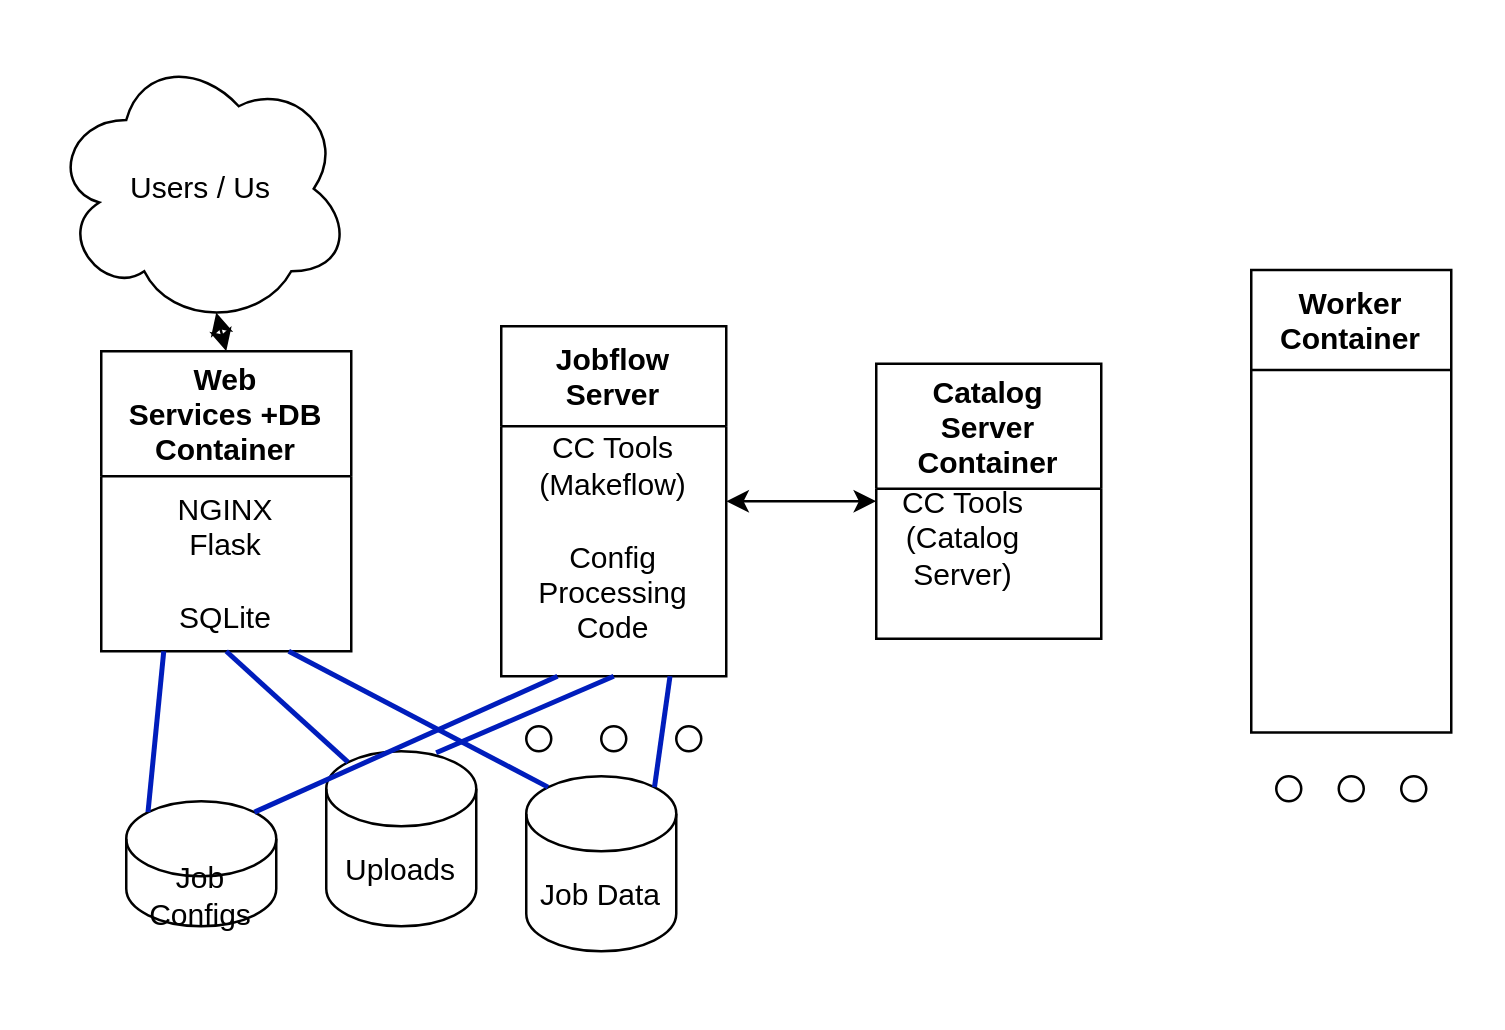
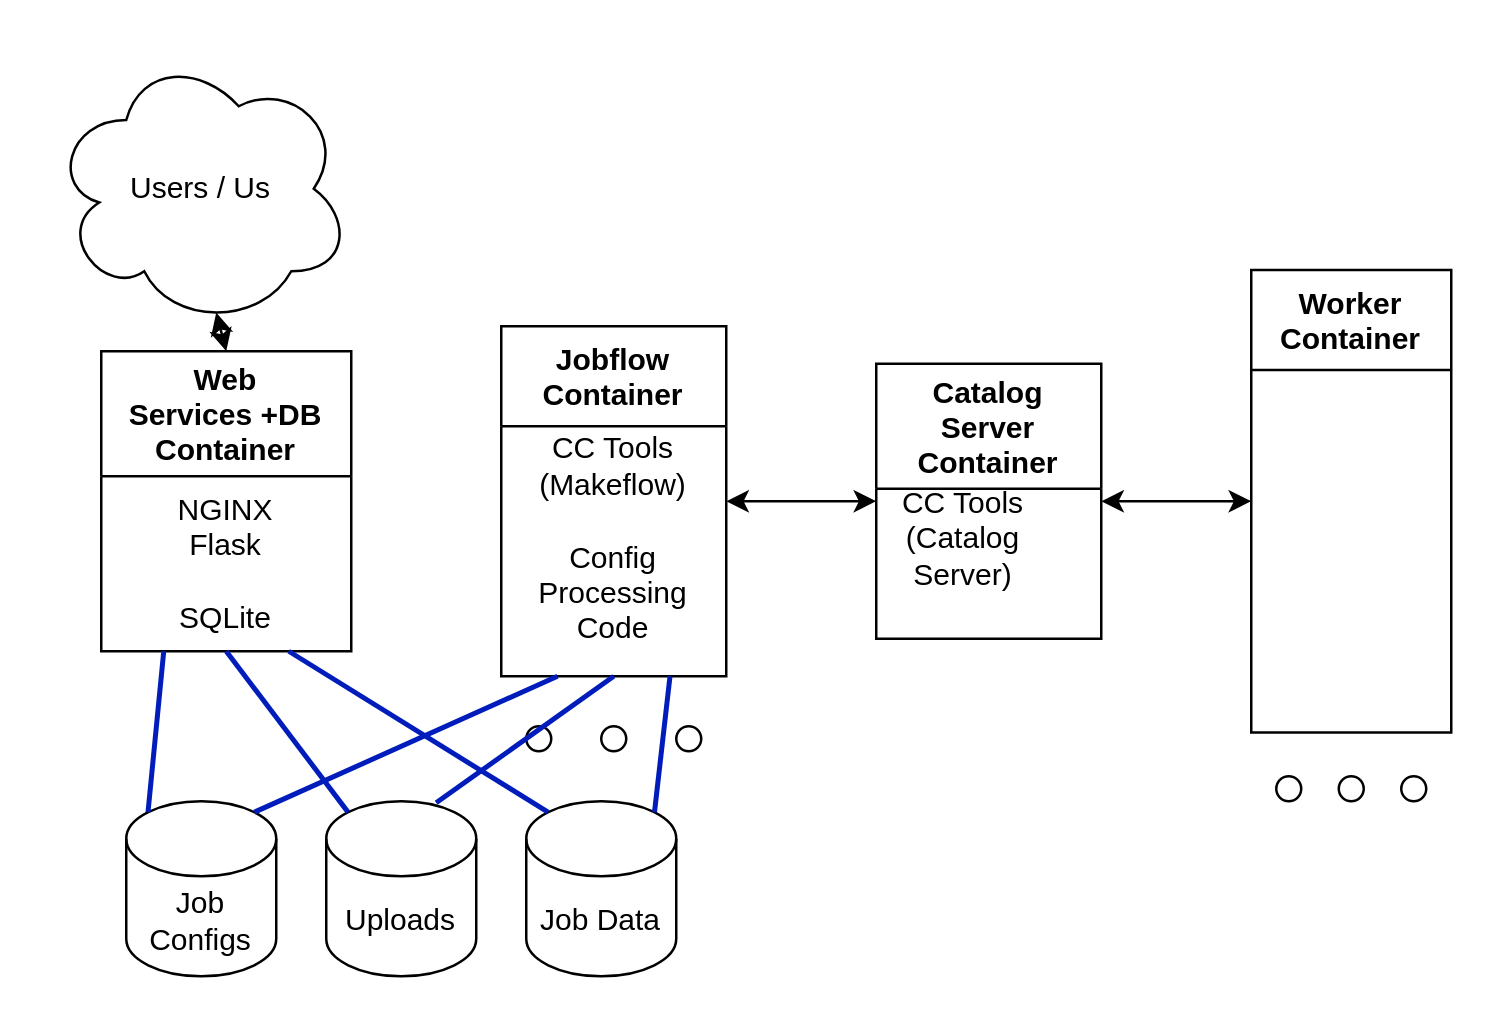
(613, 360) -> (613, 360)
none -> (1176, 501)
(401, 839) -> (401, 889)
(201, 864) -> (201, 889)
(601, 864) -> (601, 889)
